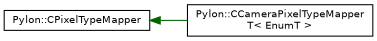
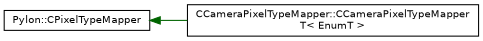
(280, 20) -> (333, 20)
